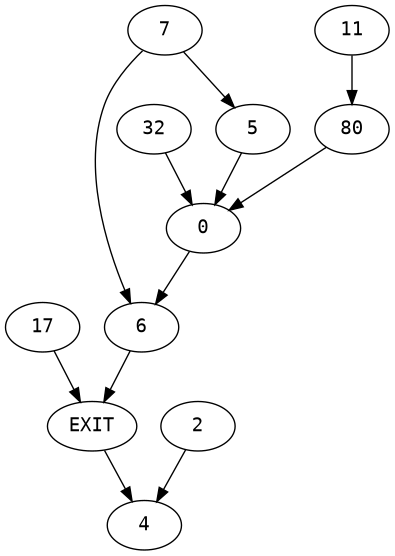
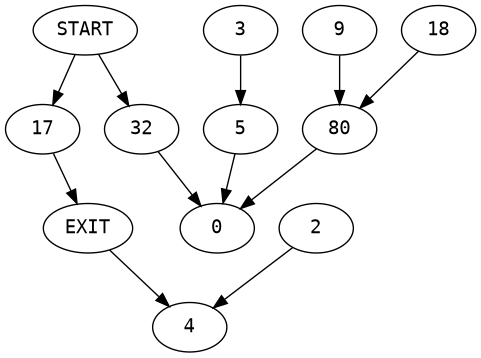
none -> (85, 30)
(165, 30) -> (241, 30)
none -> (340, 30)
(352, 30) -> (439, 30)
(142, 327) -> none
